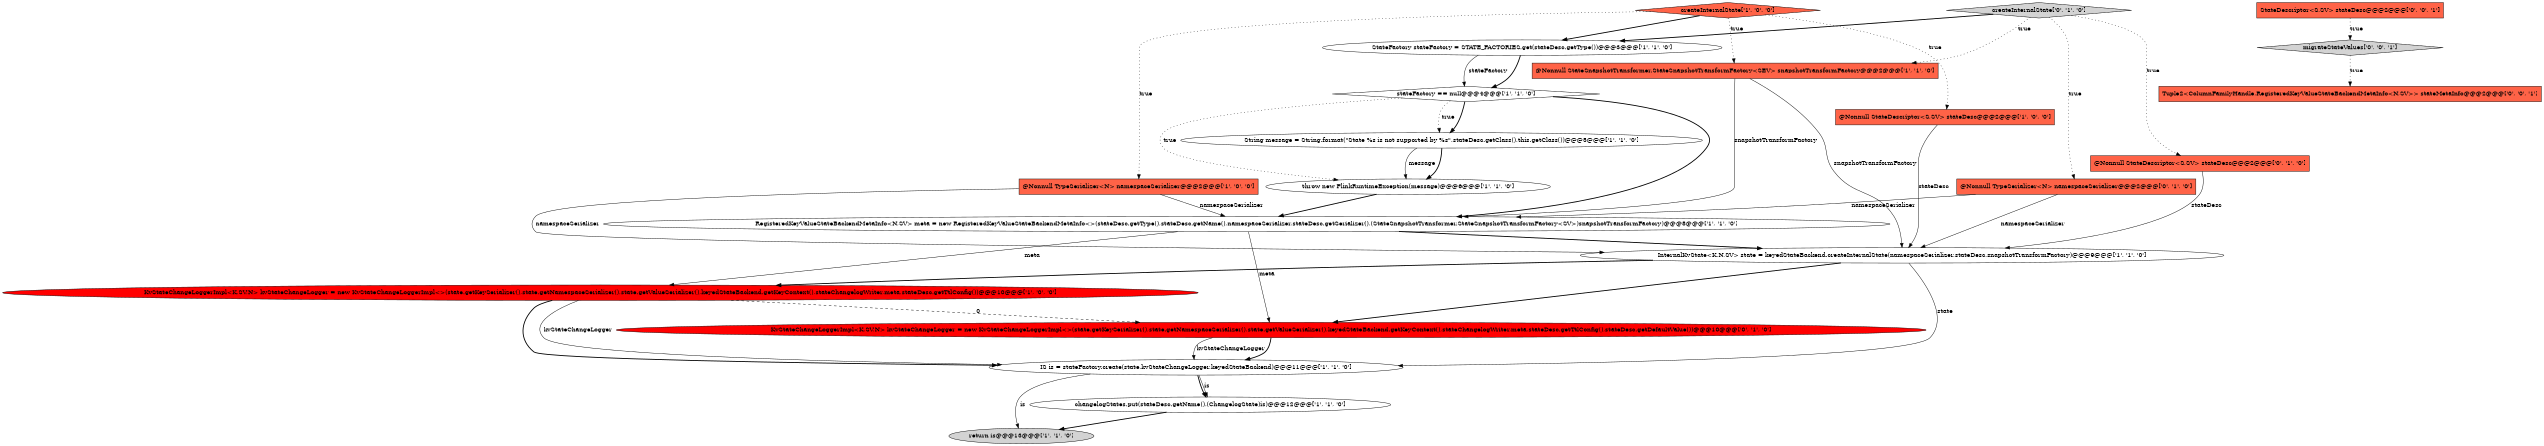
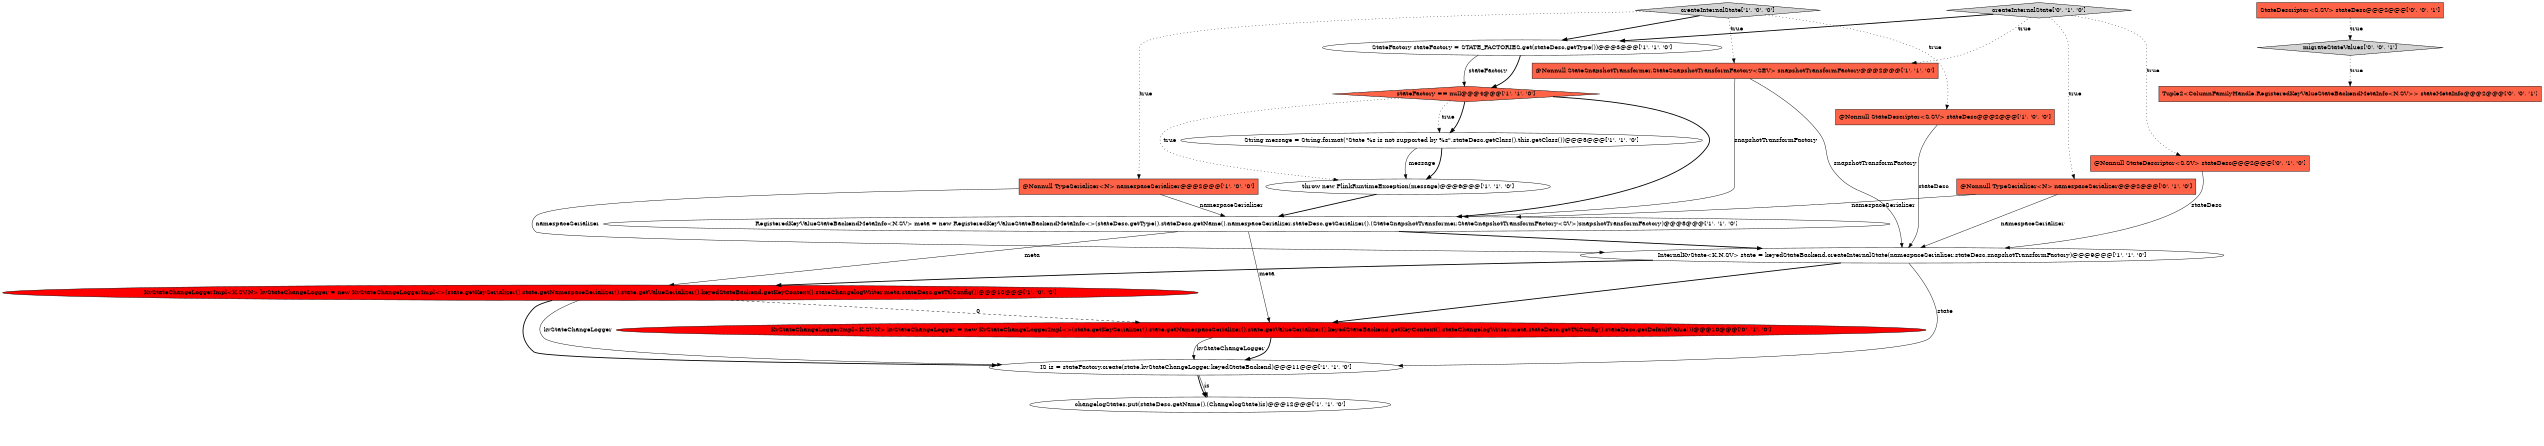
(1728, 10) -> (1728, 10)
(1466, 94) -> (1466, 94)
(1021, 436) -> none
